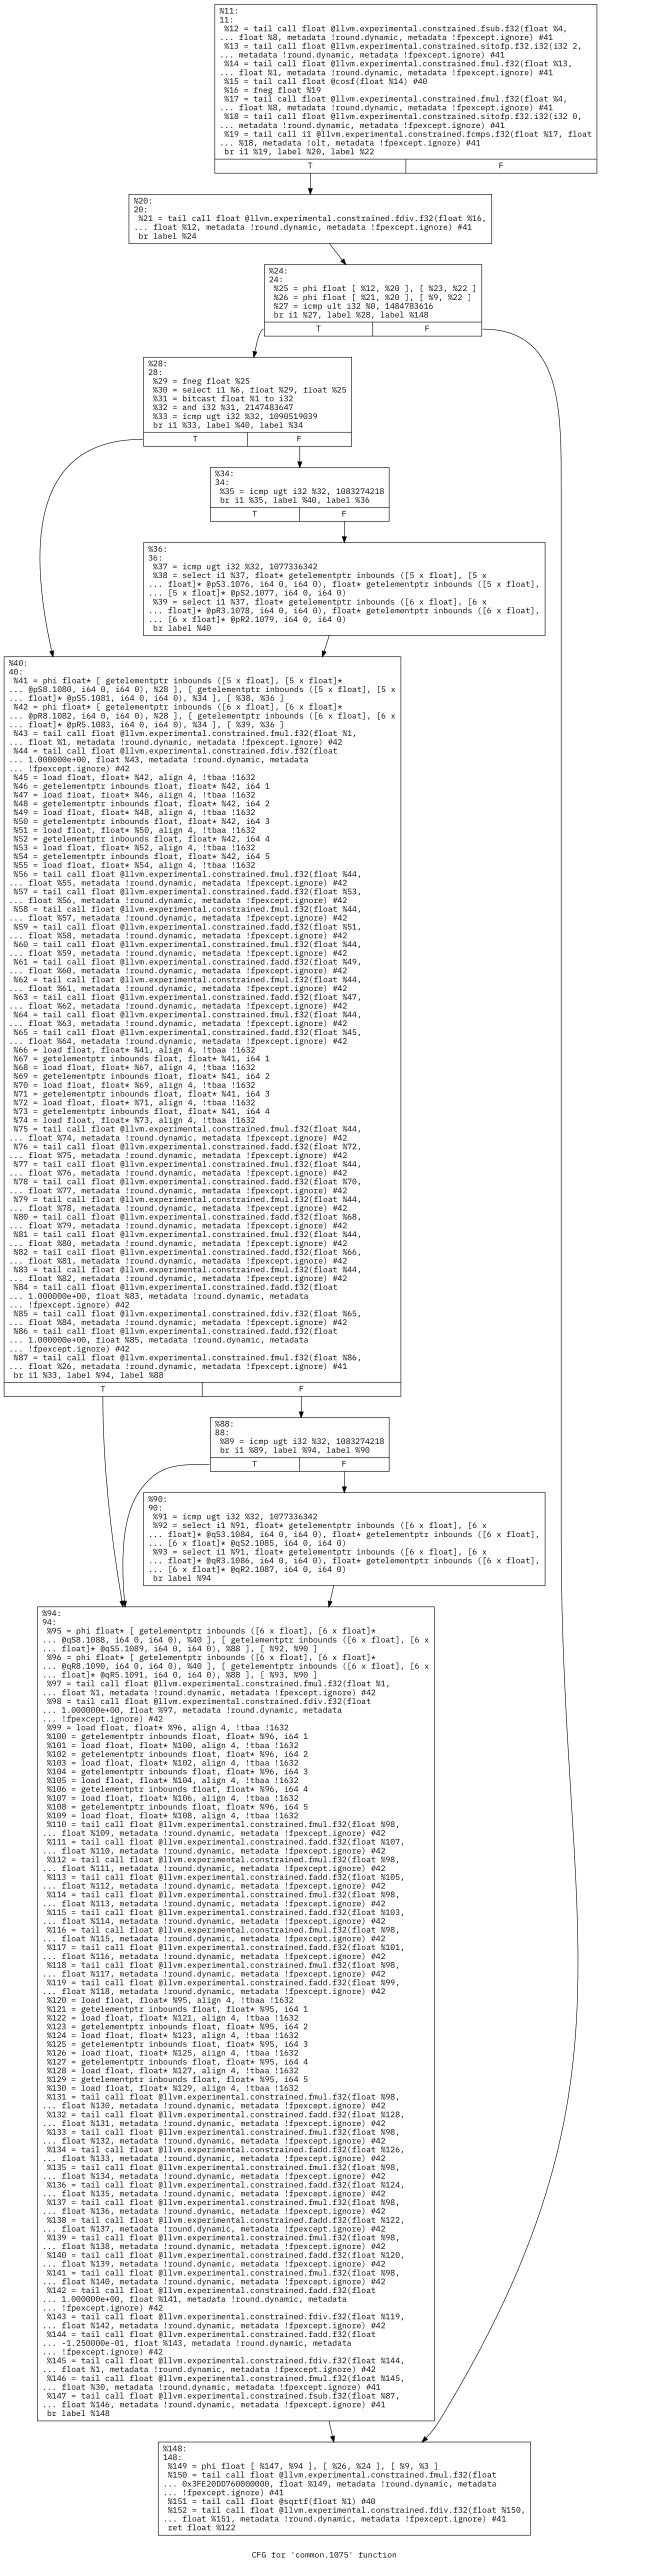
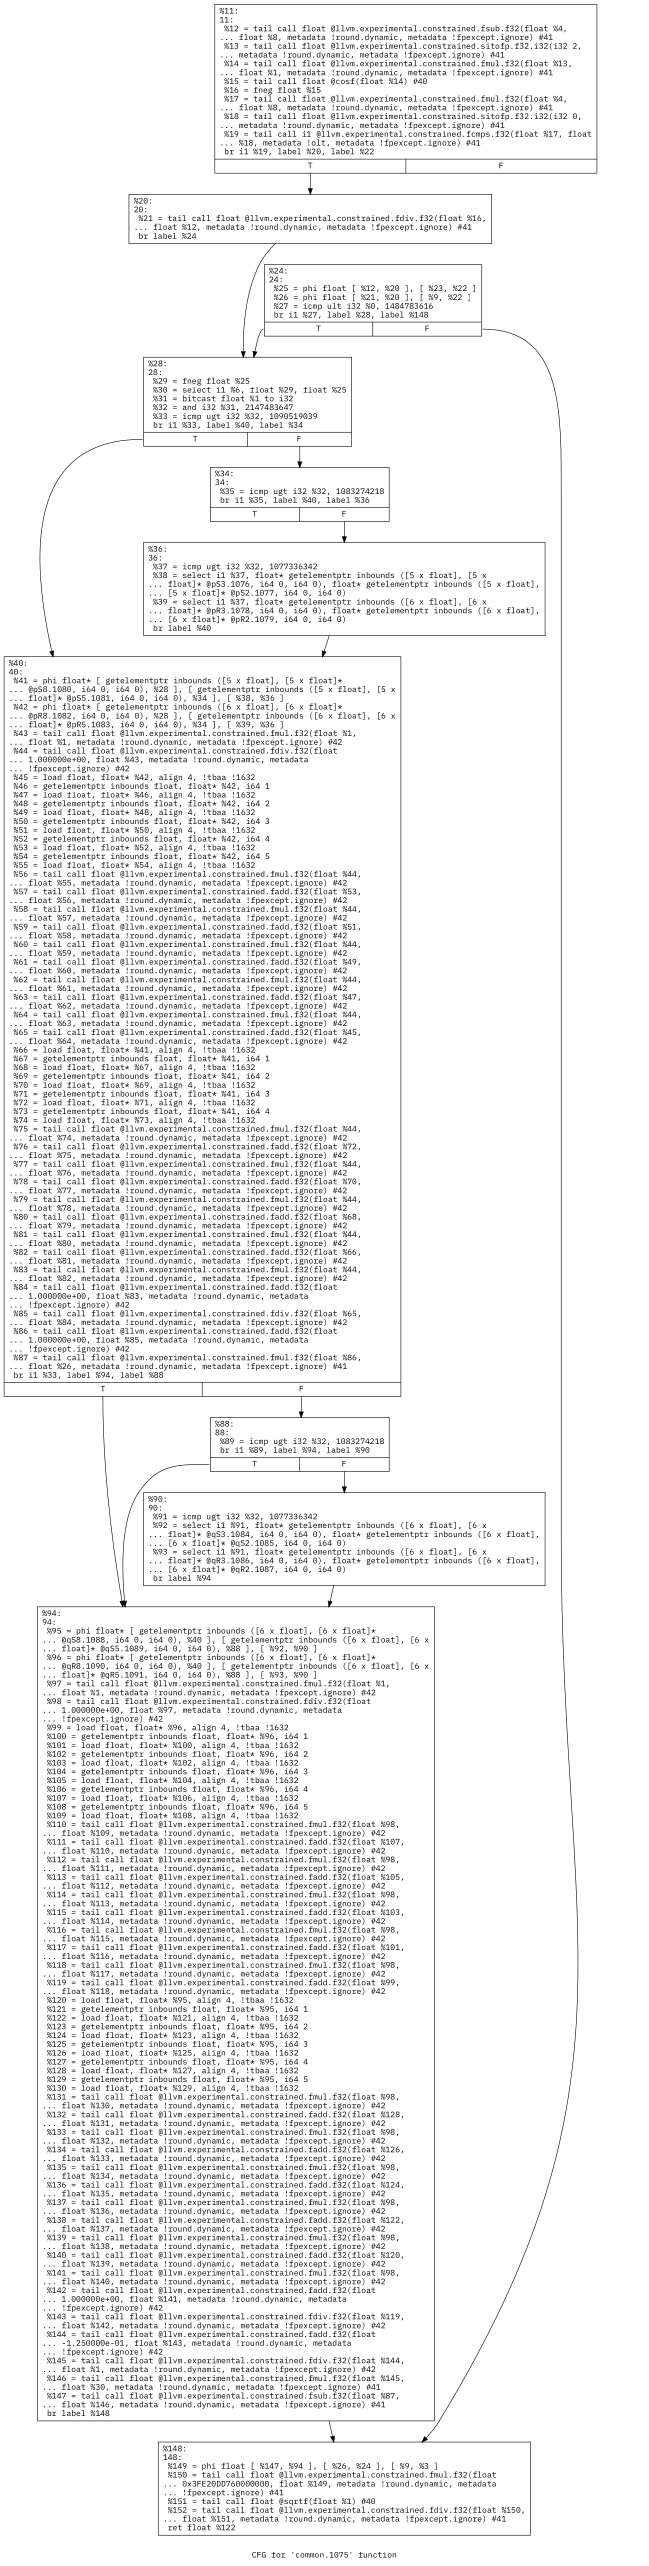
(270, 90) -> (270, 90)
(336, 252) -> (249, 294)
